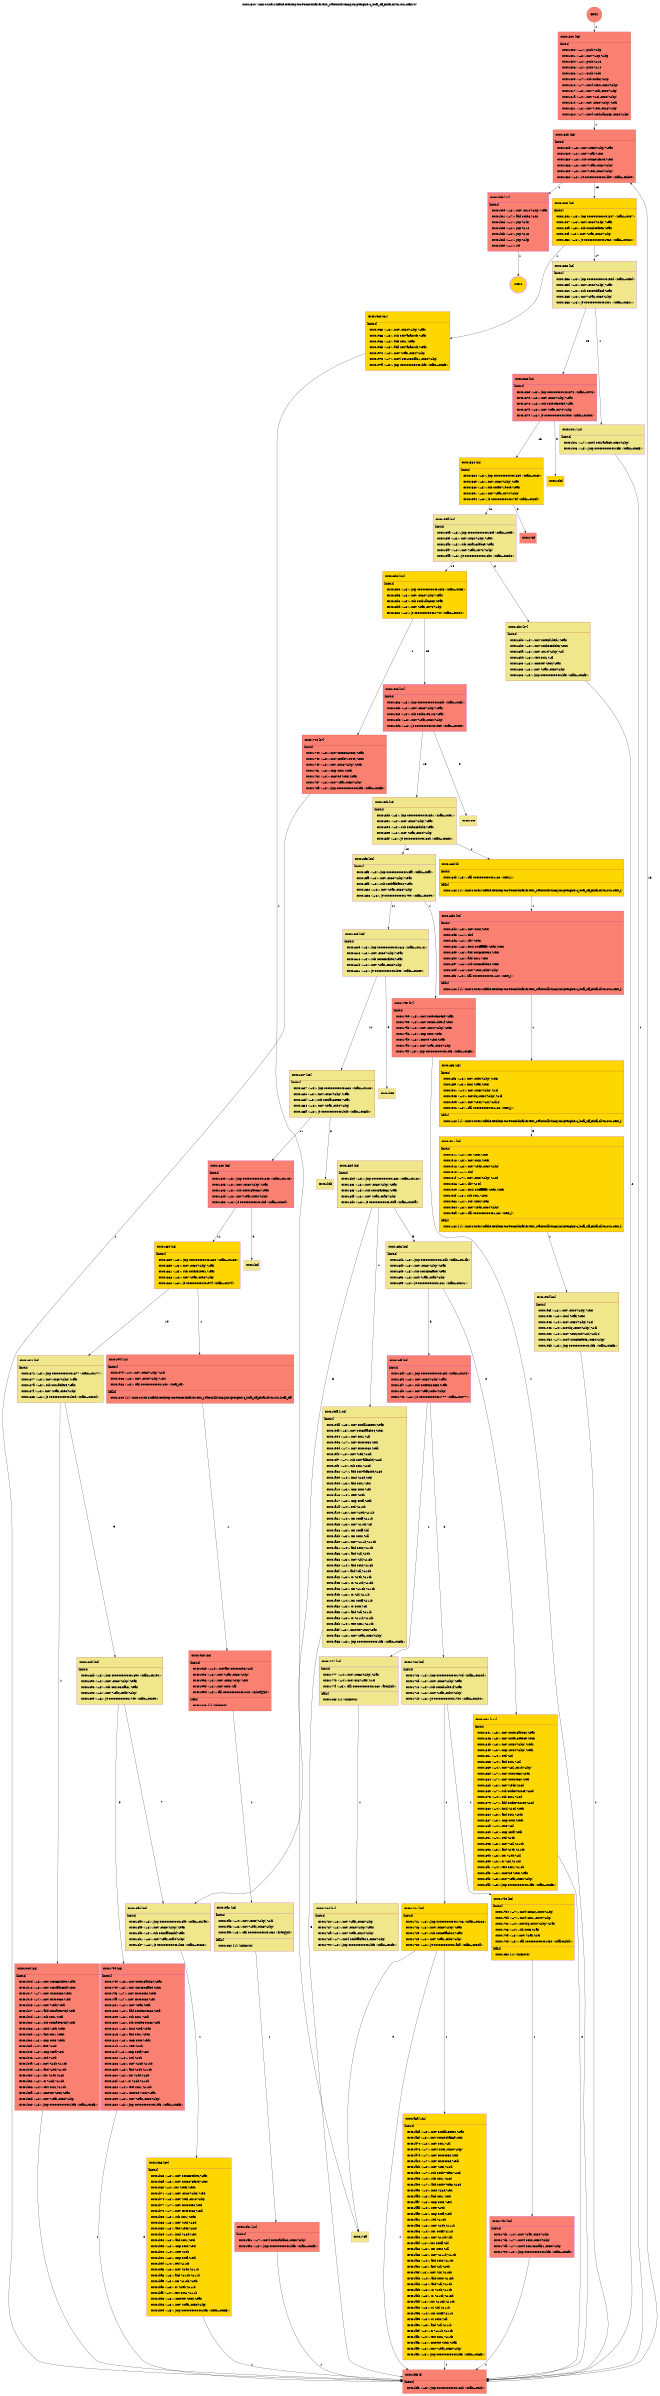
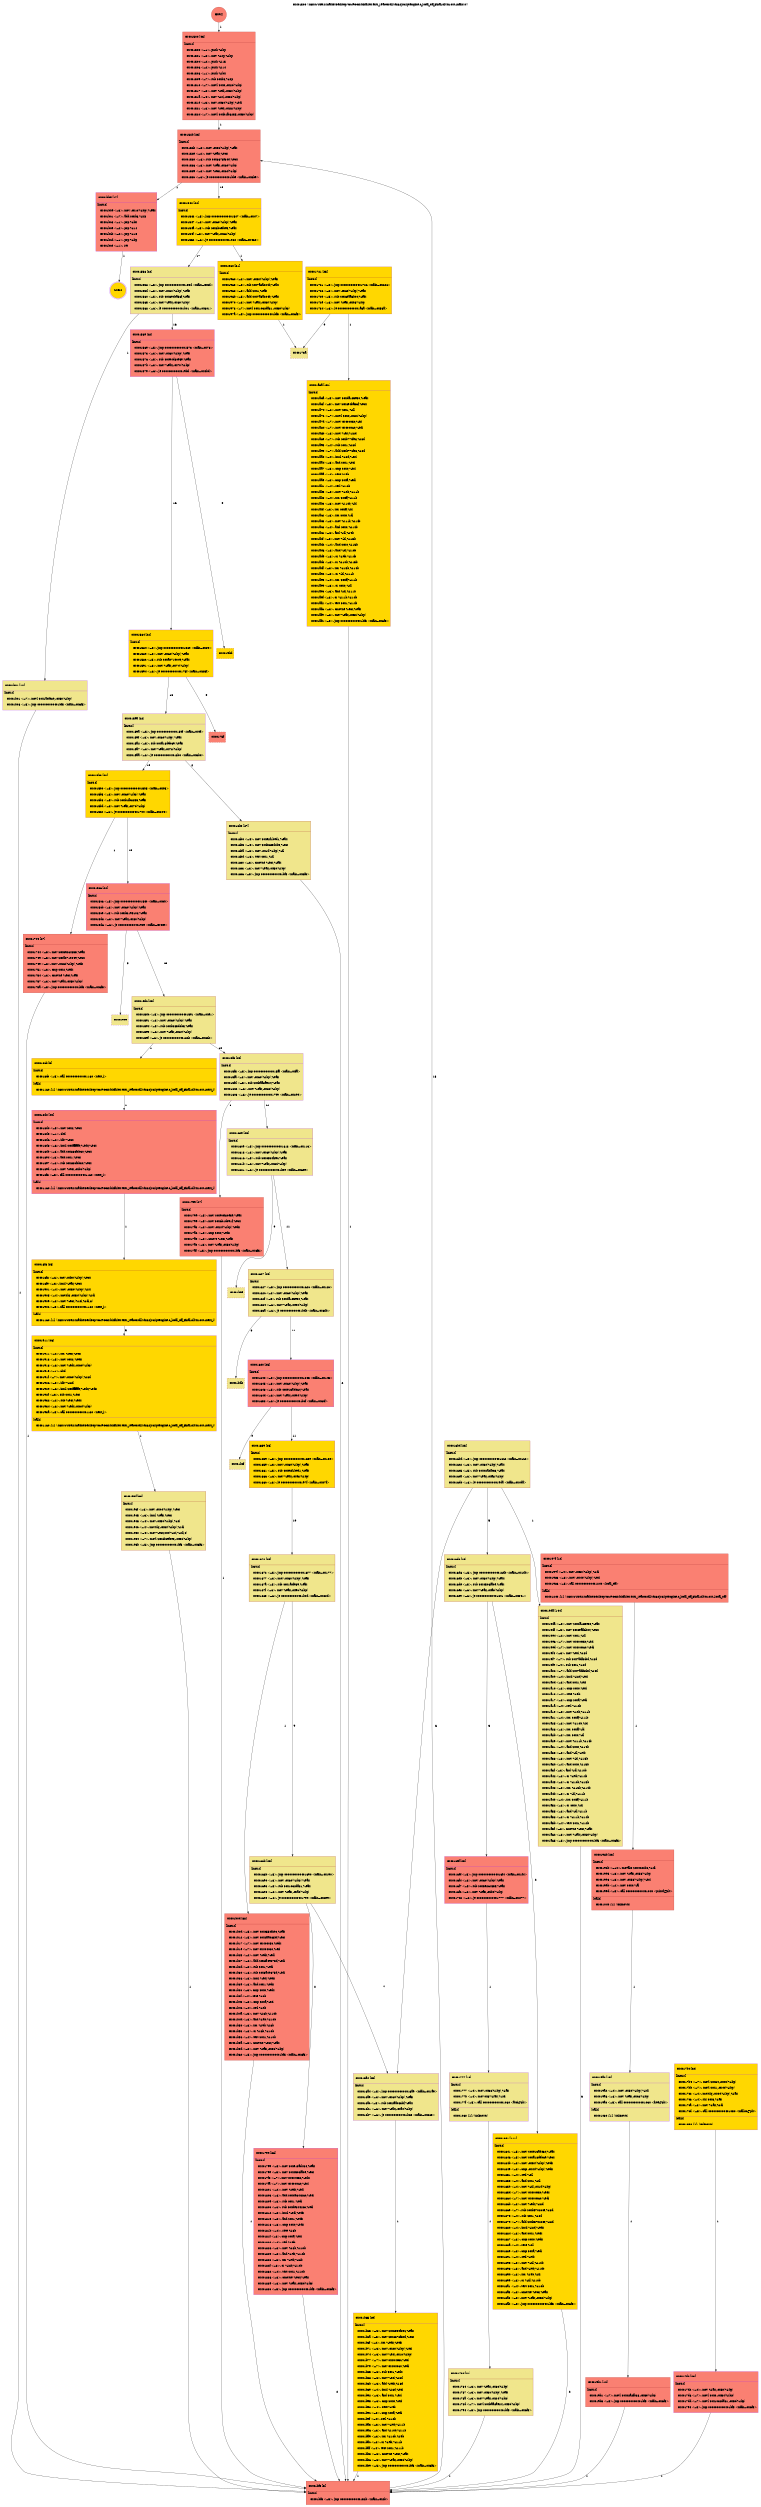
(199, 1321) -> none
(445, 1681) -> none
(393, 2160) -> (453, 2472)
